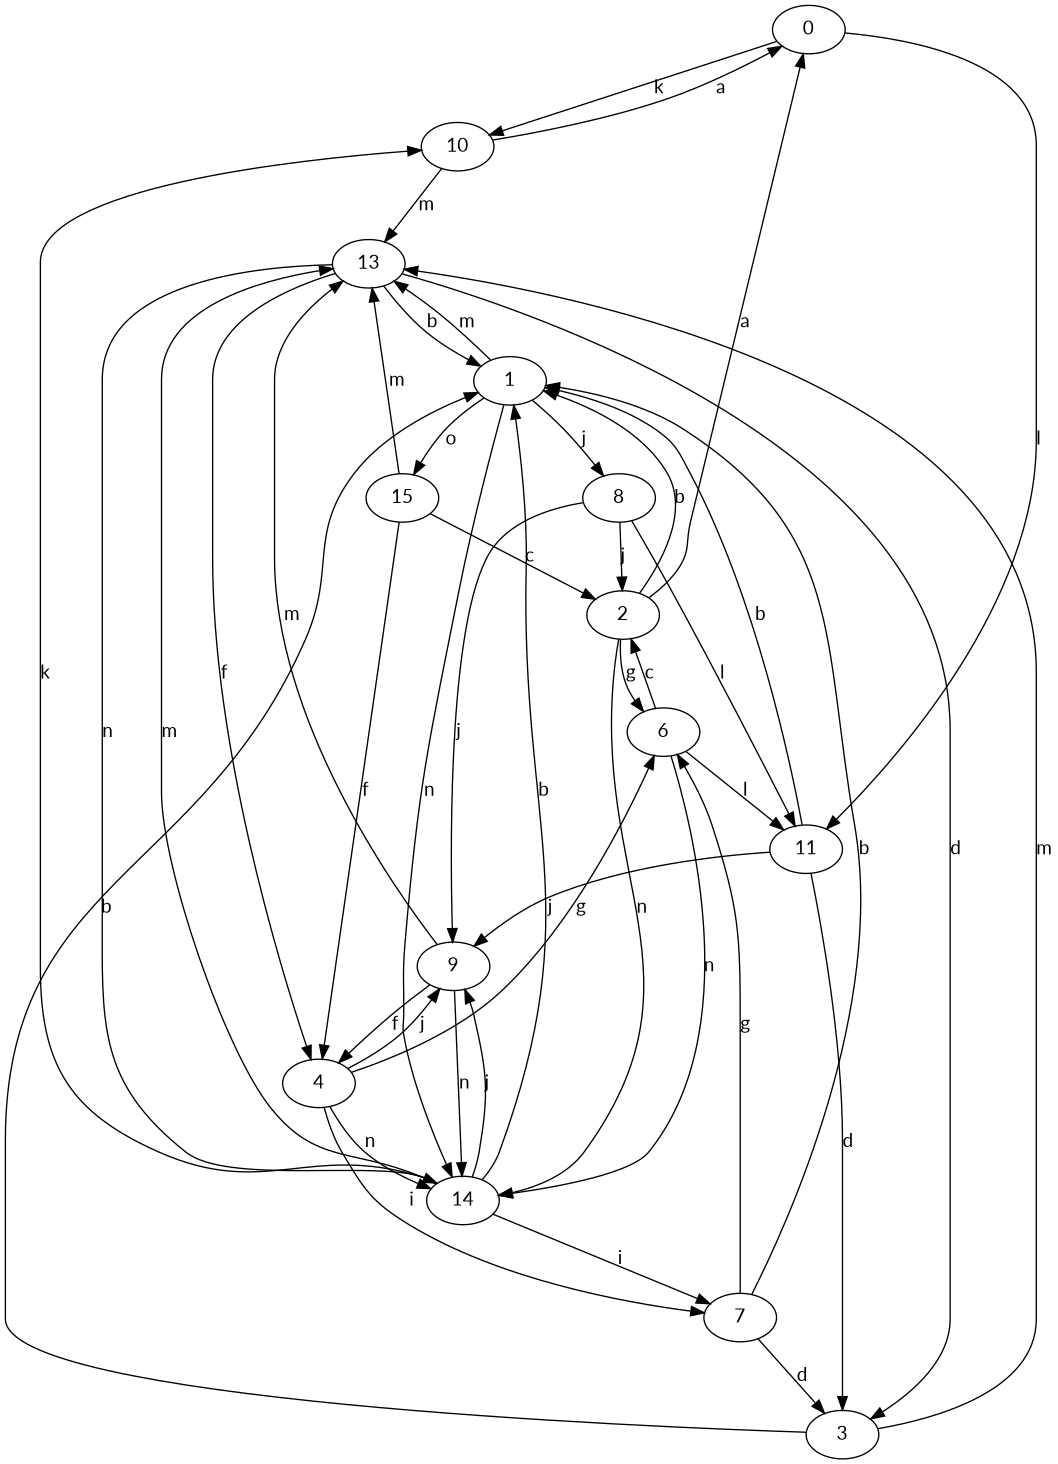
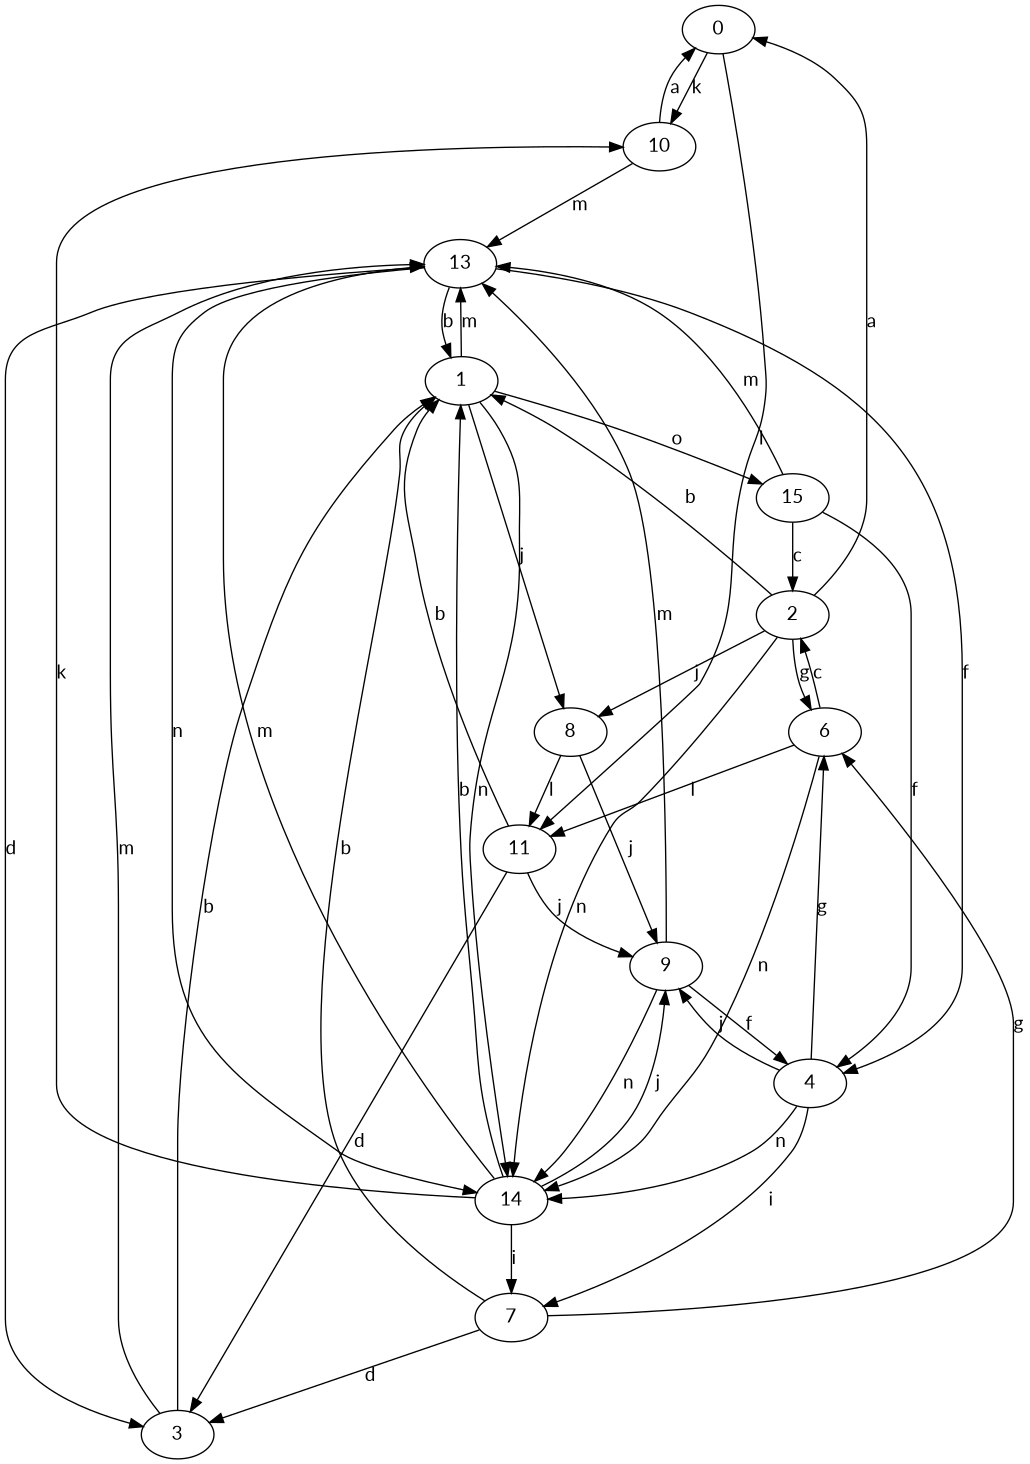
(621, 550) -> (688, 670)
